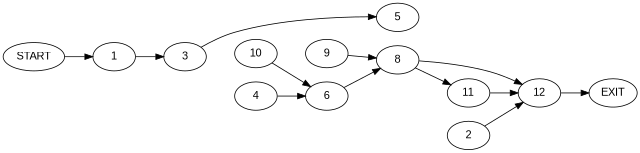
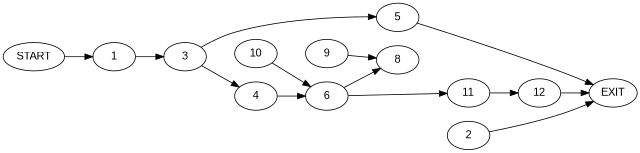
none -> (502, 51)
(468, 67) -> none
none -> (217, 74)
(429, 75) -> (394, 95)
(501, 116) -> (538, 121)
